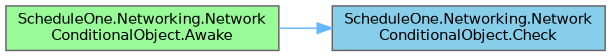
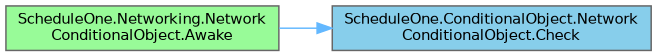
(469, 28) -> (492, 28)
